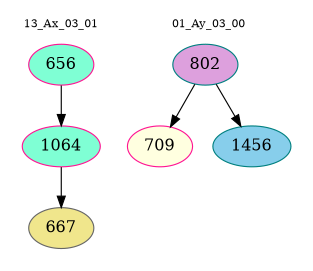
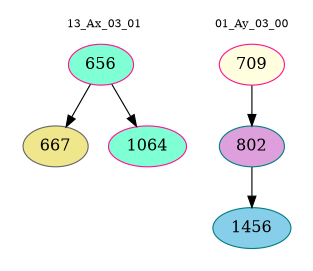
(186, 101) -> (252, 100)
(61, 182) -> (81, 101)
